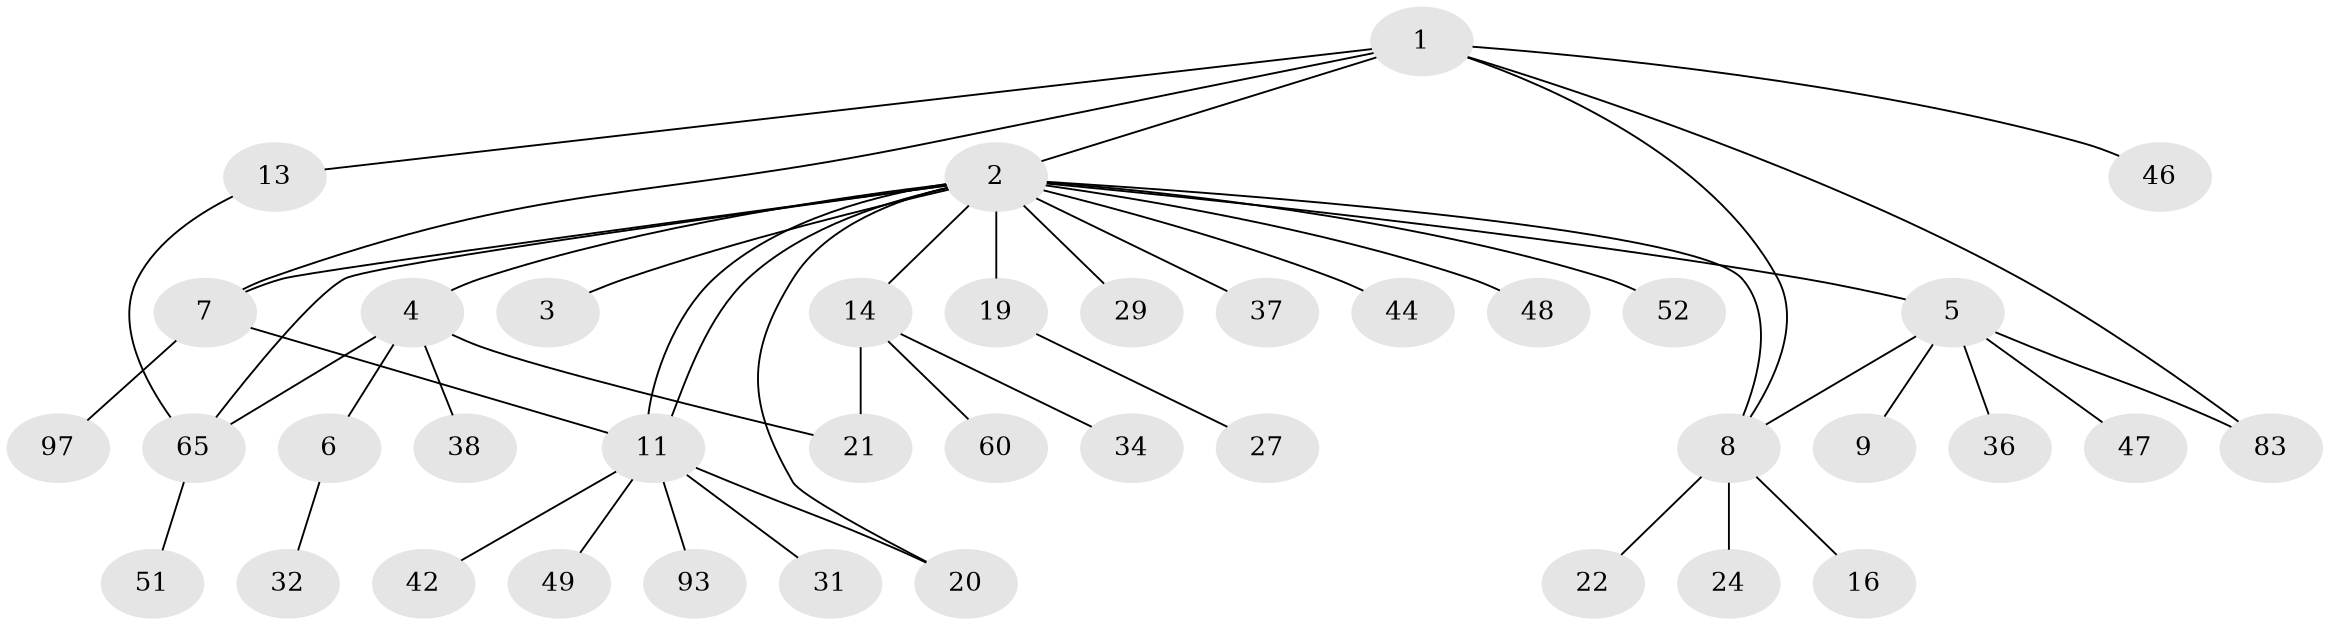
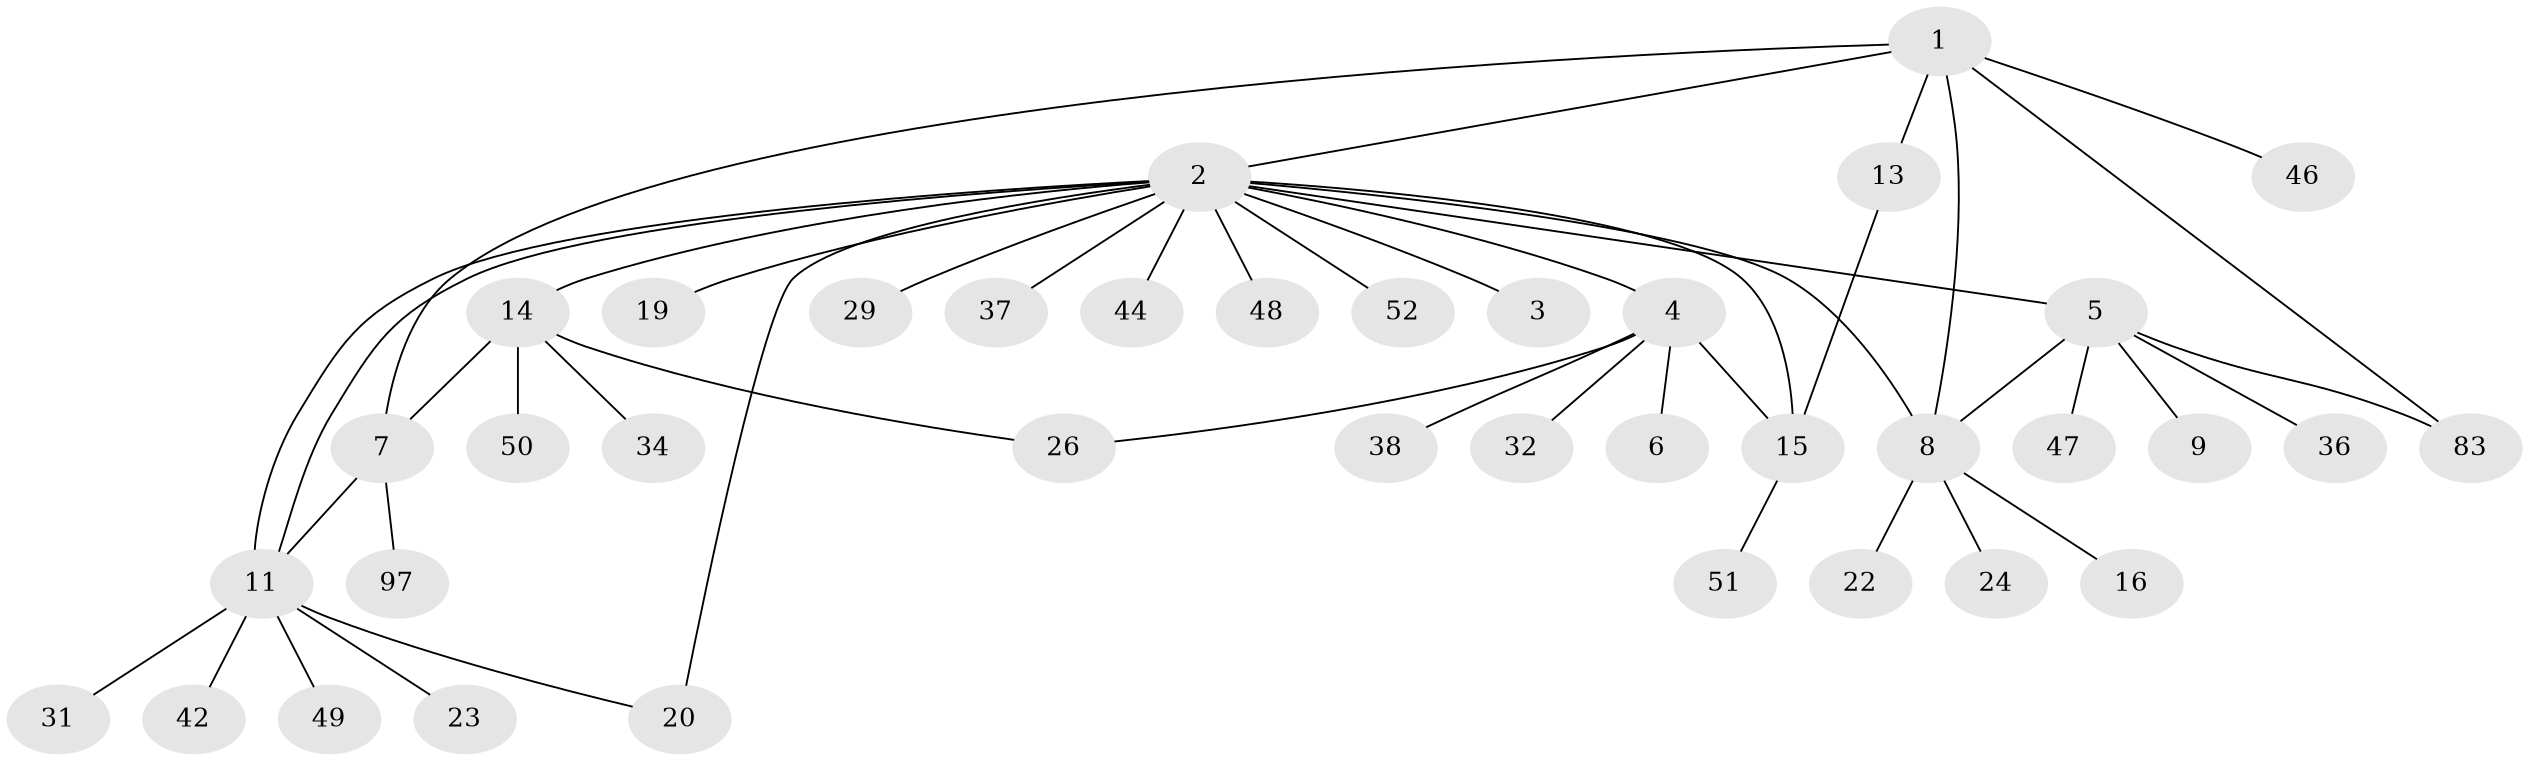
(595, 233) -> (450, 380)
(194, 448) -> (1793, 448)
(861, 448) -> (1064, 448)
(996, 448) -> (518, 448)
(1267, 448) -> none
(309, 516) -> (1598, 380)
(695, 584) -> (465, 719)
